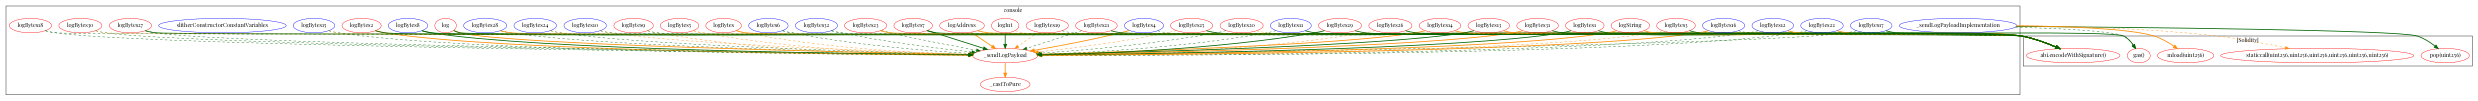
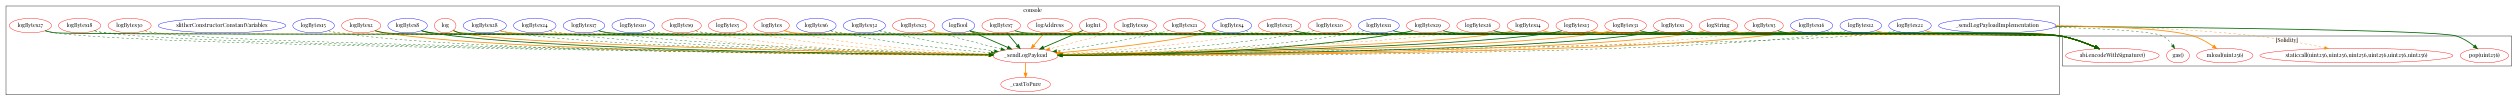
none -> (958, 26)
(2024, 33) -> (1348, 34)
